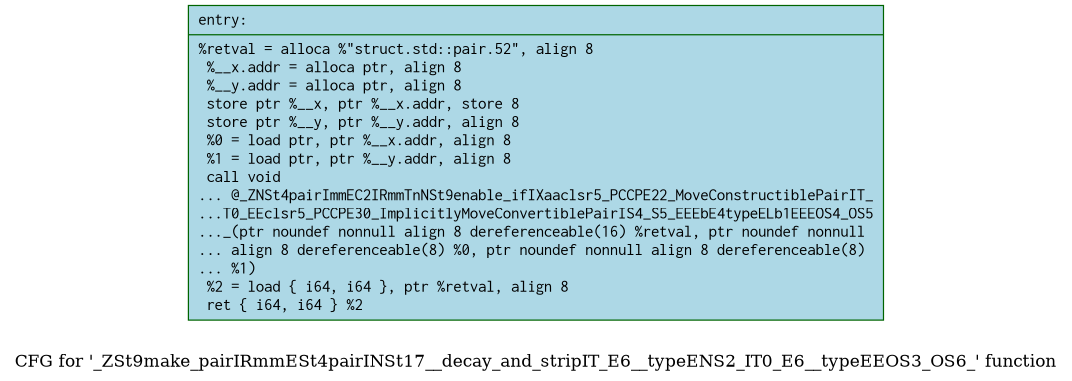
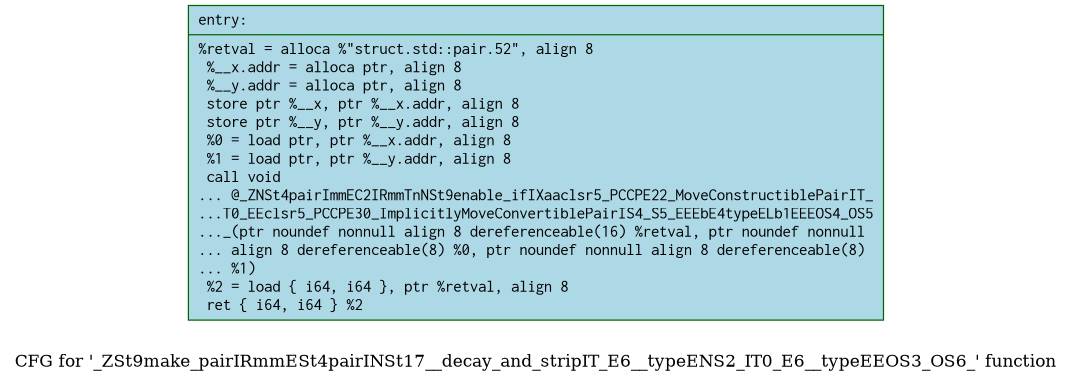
(359, 104) -> (359, 104)
